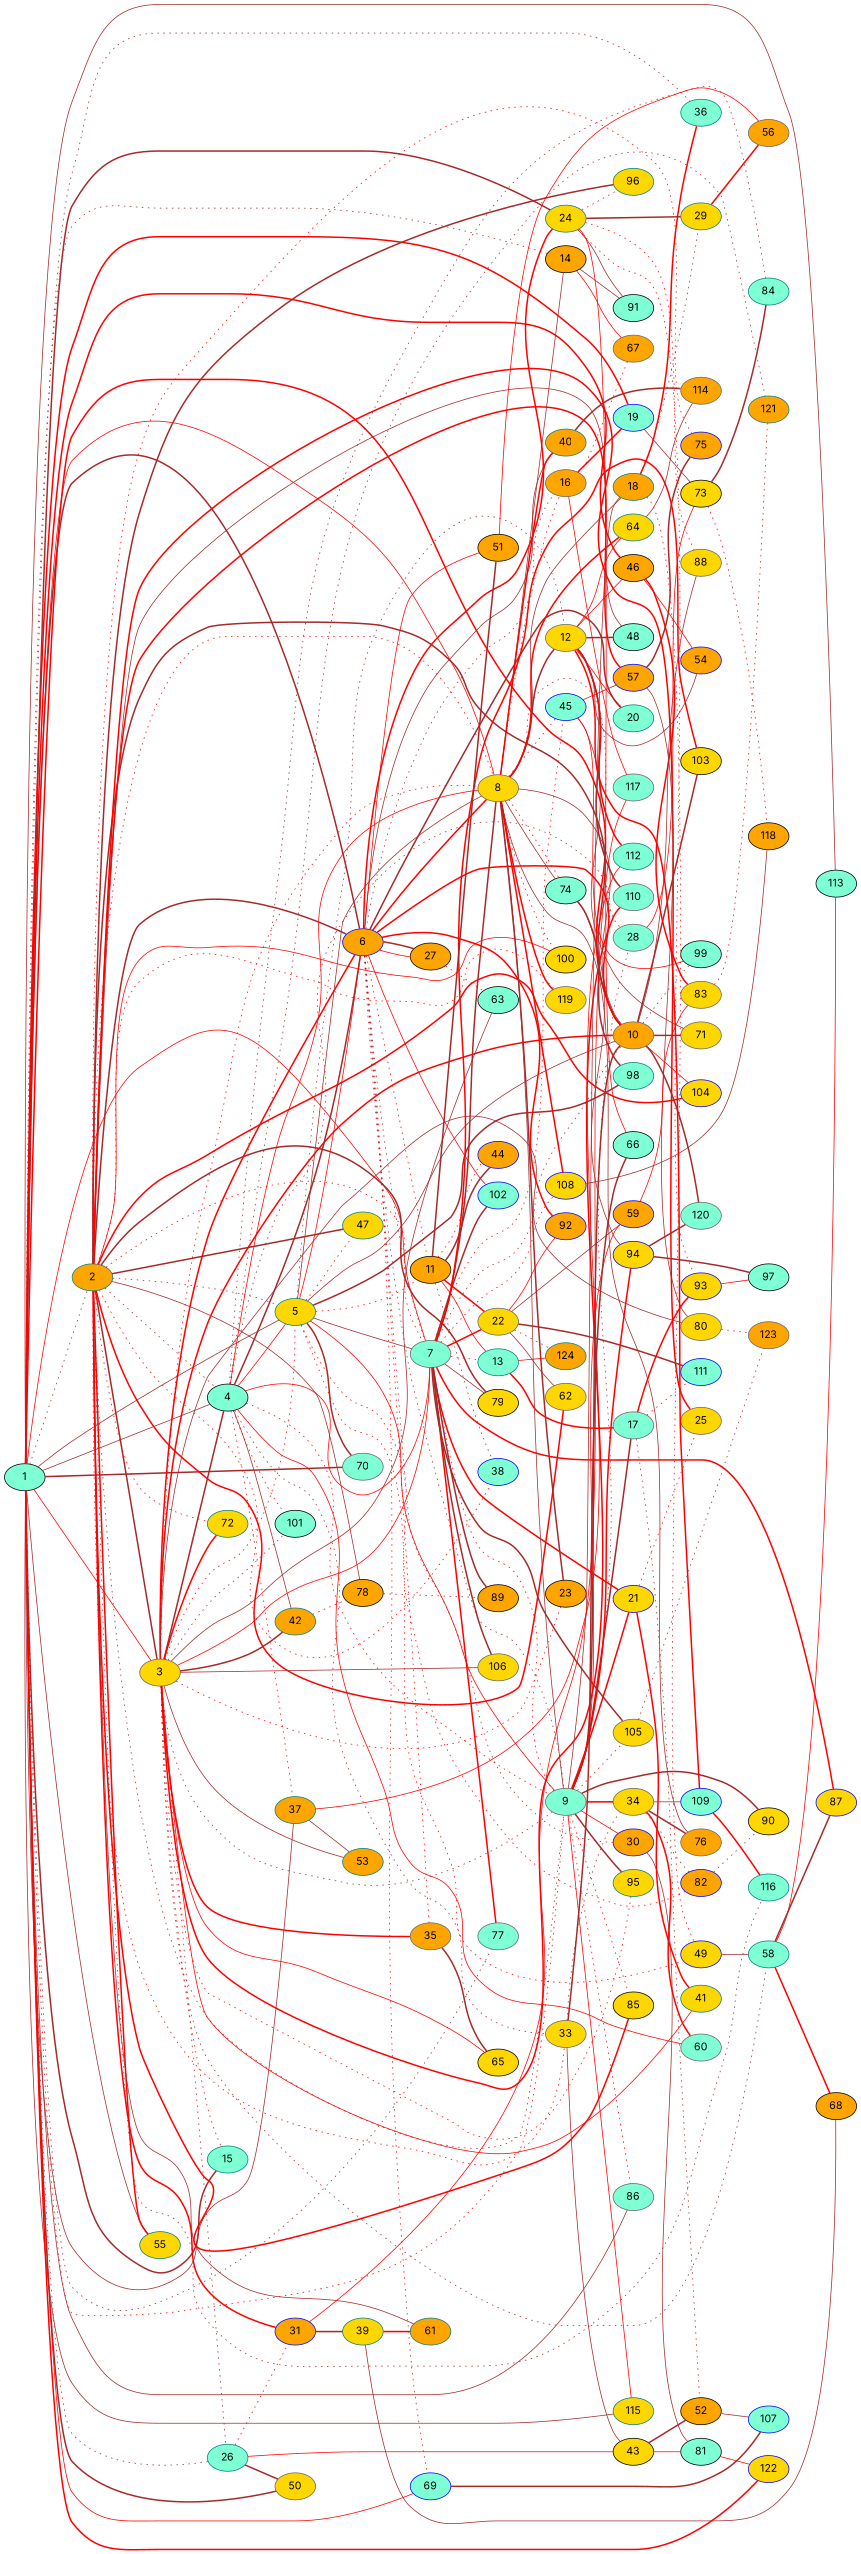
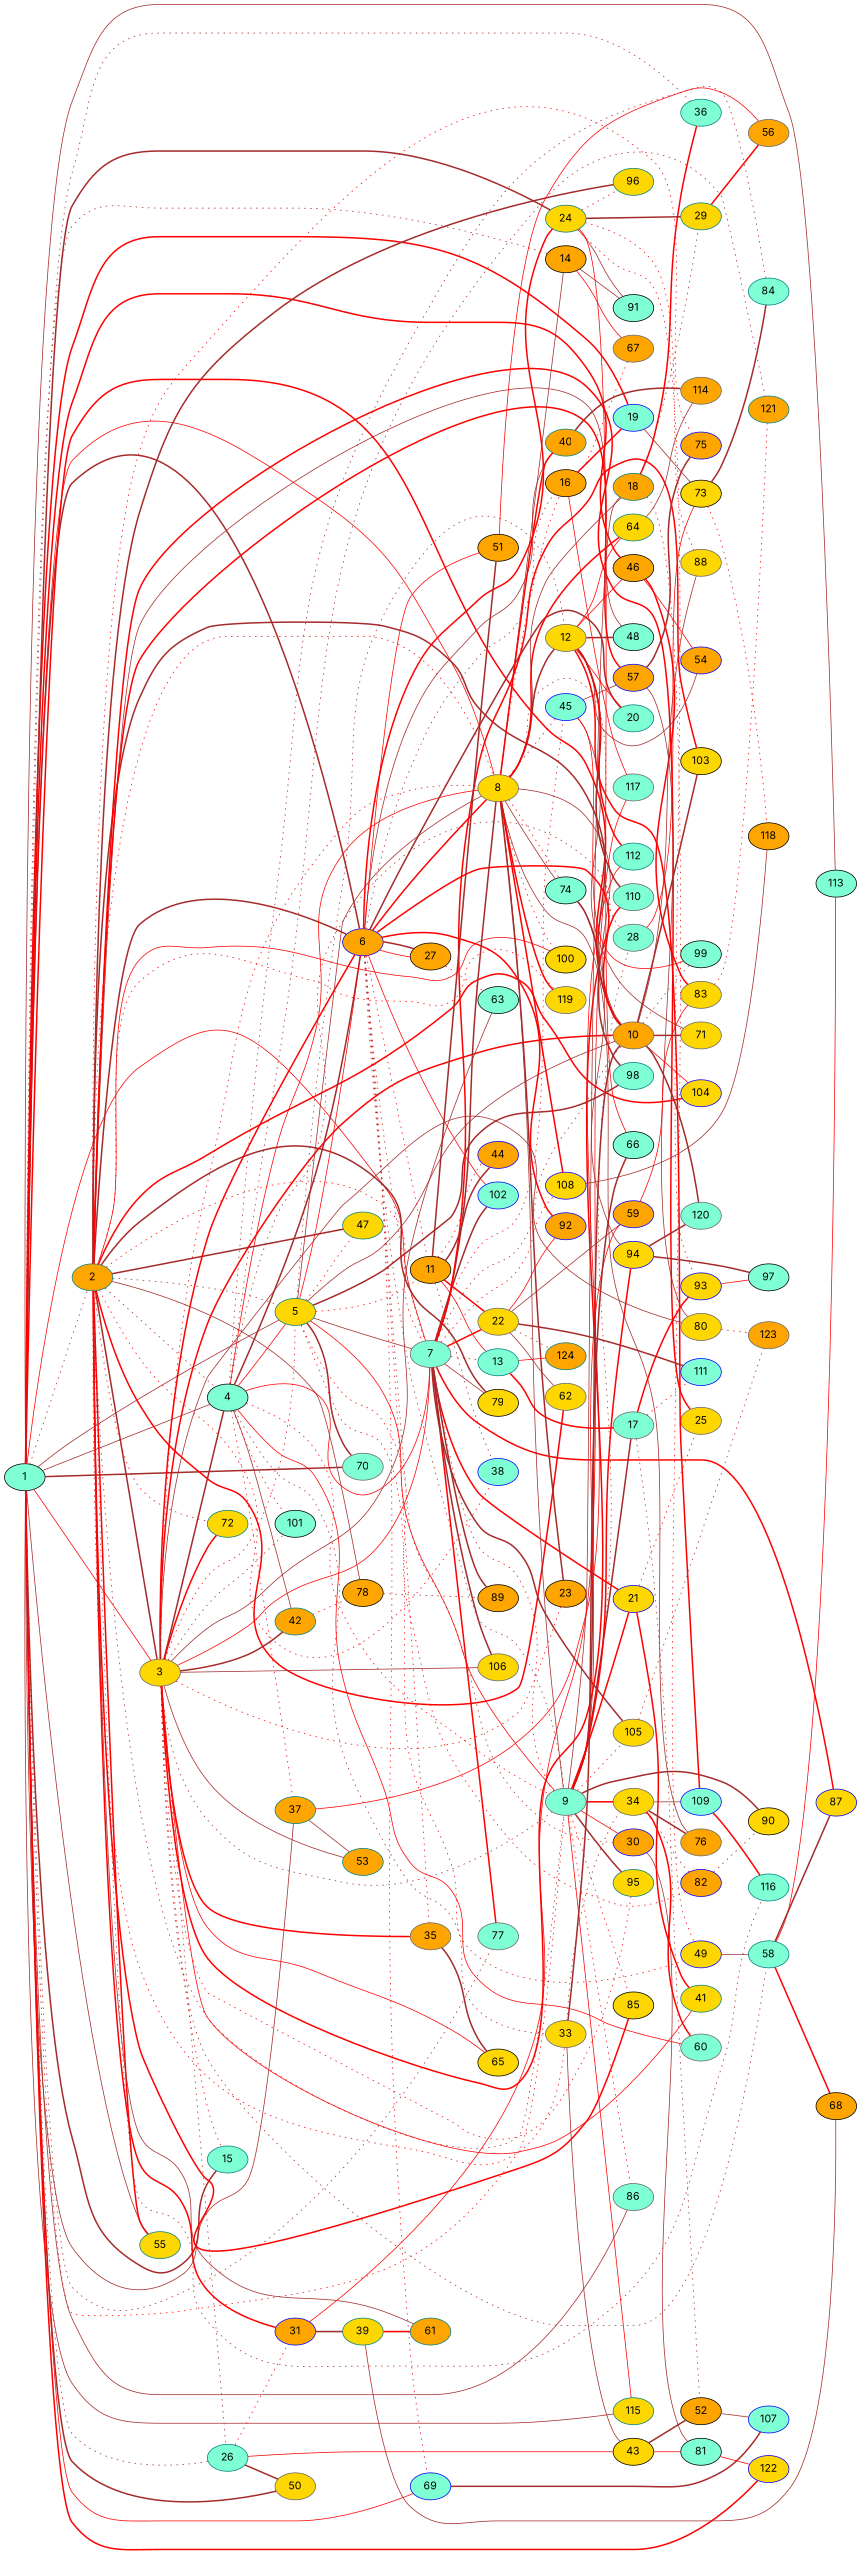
(566, 483) -> (566, 483)
